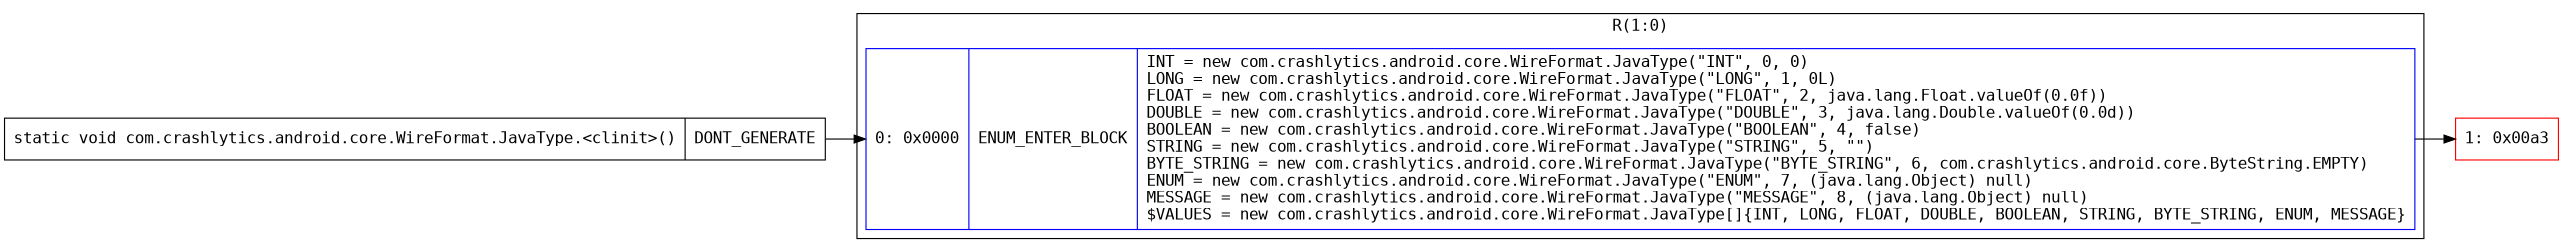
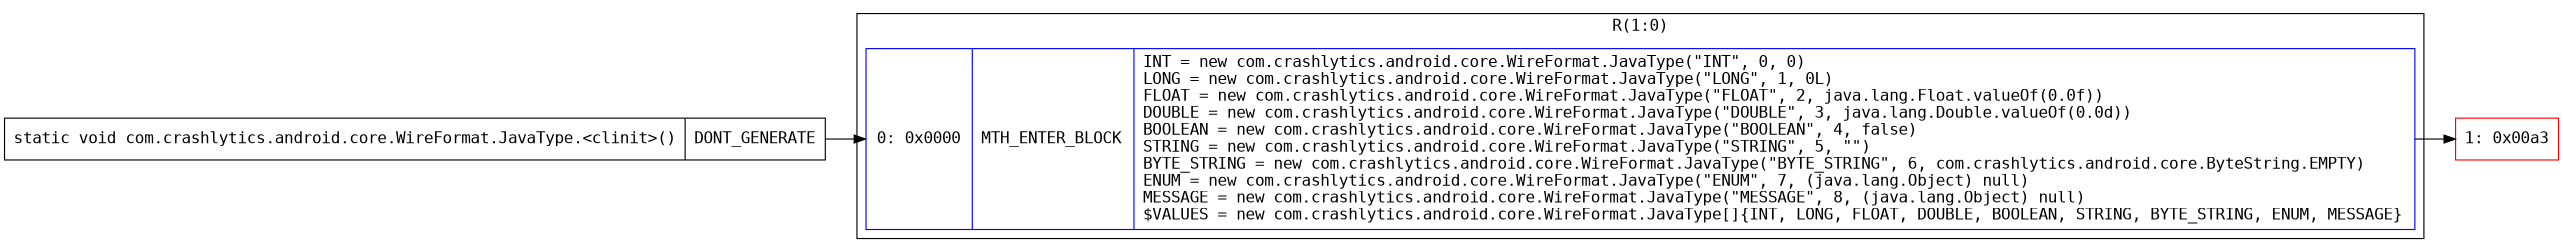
(1053, 138) -> (1051, 138)
